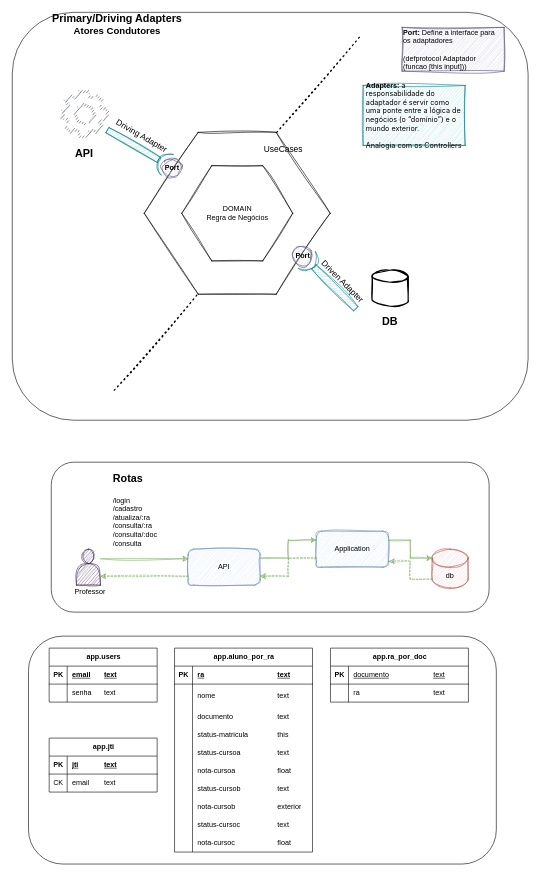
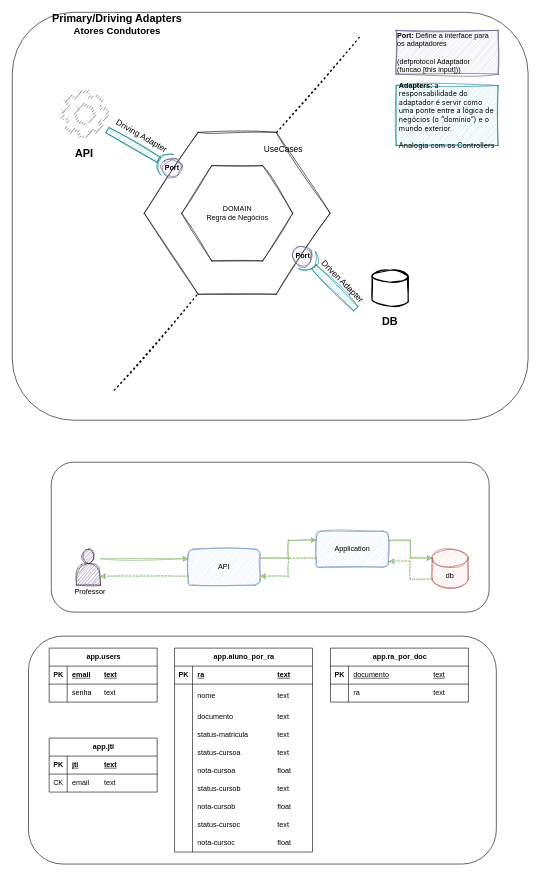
(453, 49) -> (447, 52)
(414, 115) -> (447, 115)
(147, 507) -> none
(239, 735) -> (240, 735)
(241, 807) -> (235, 807)
